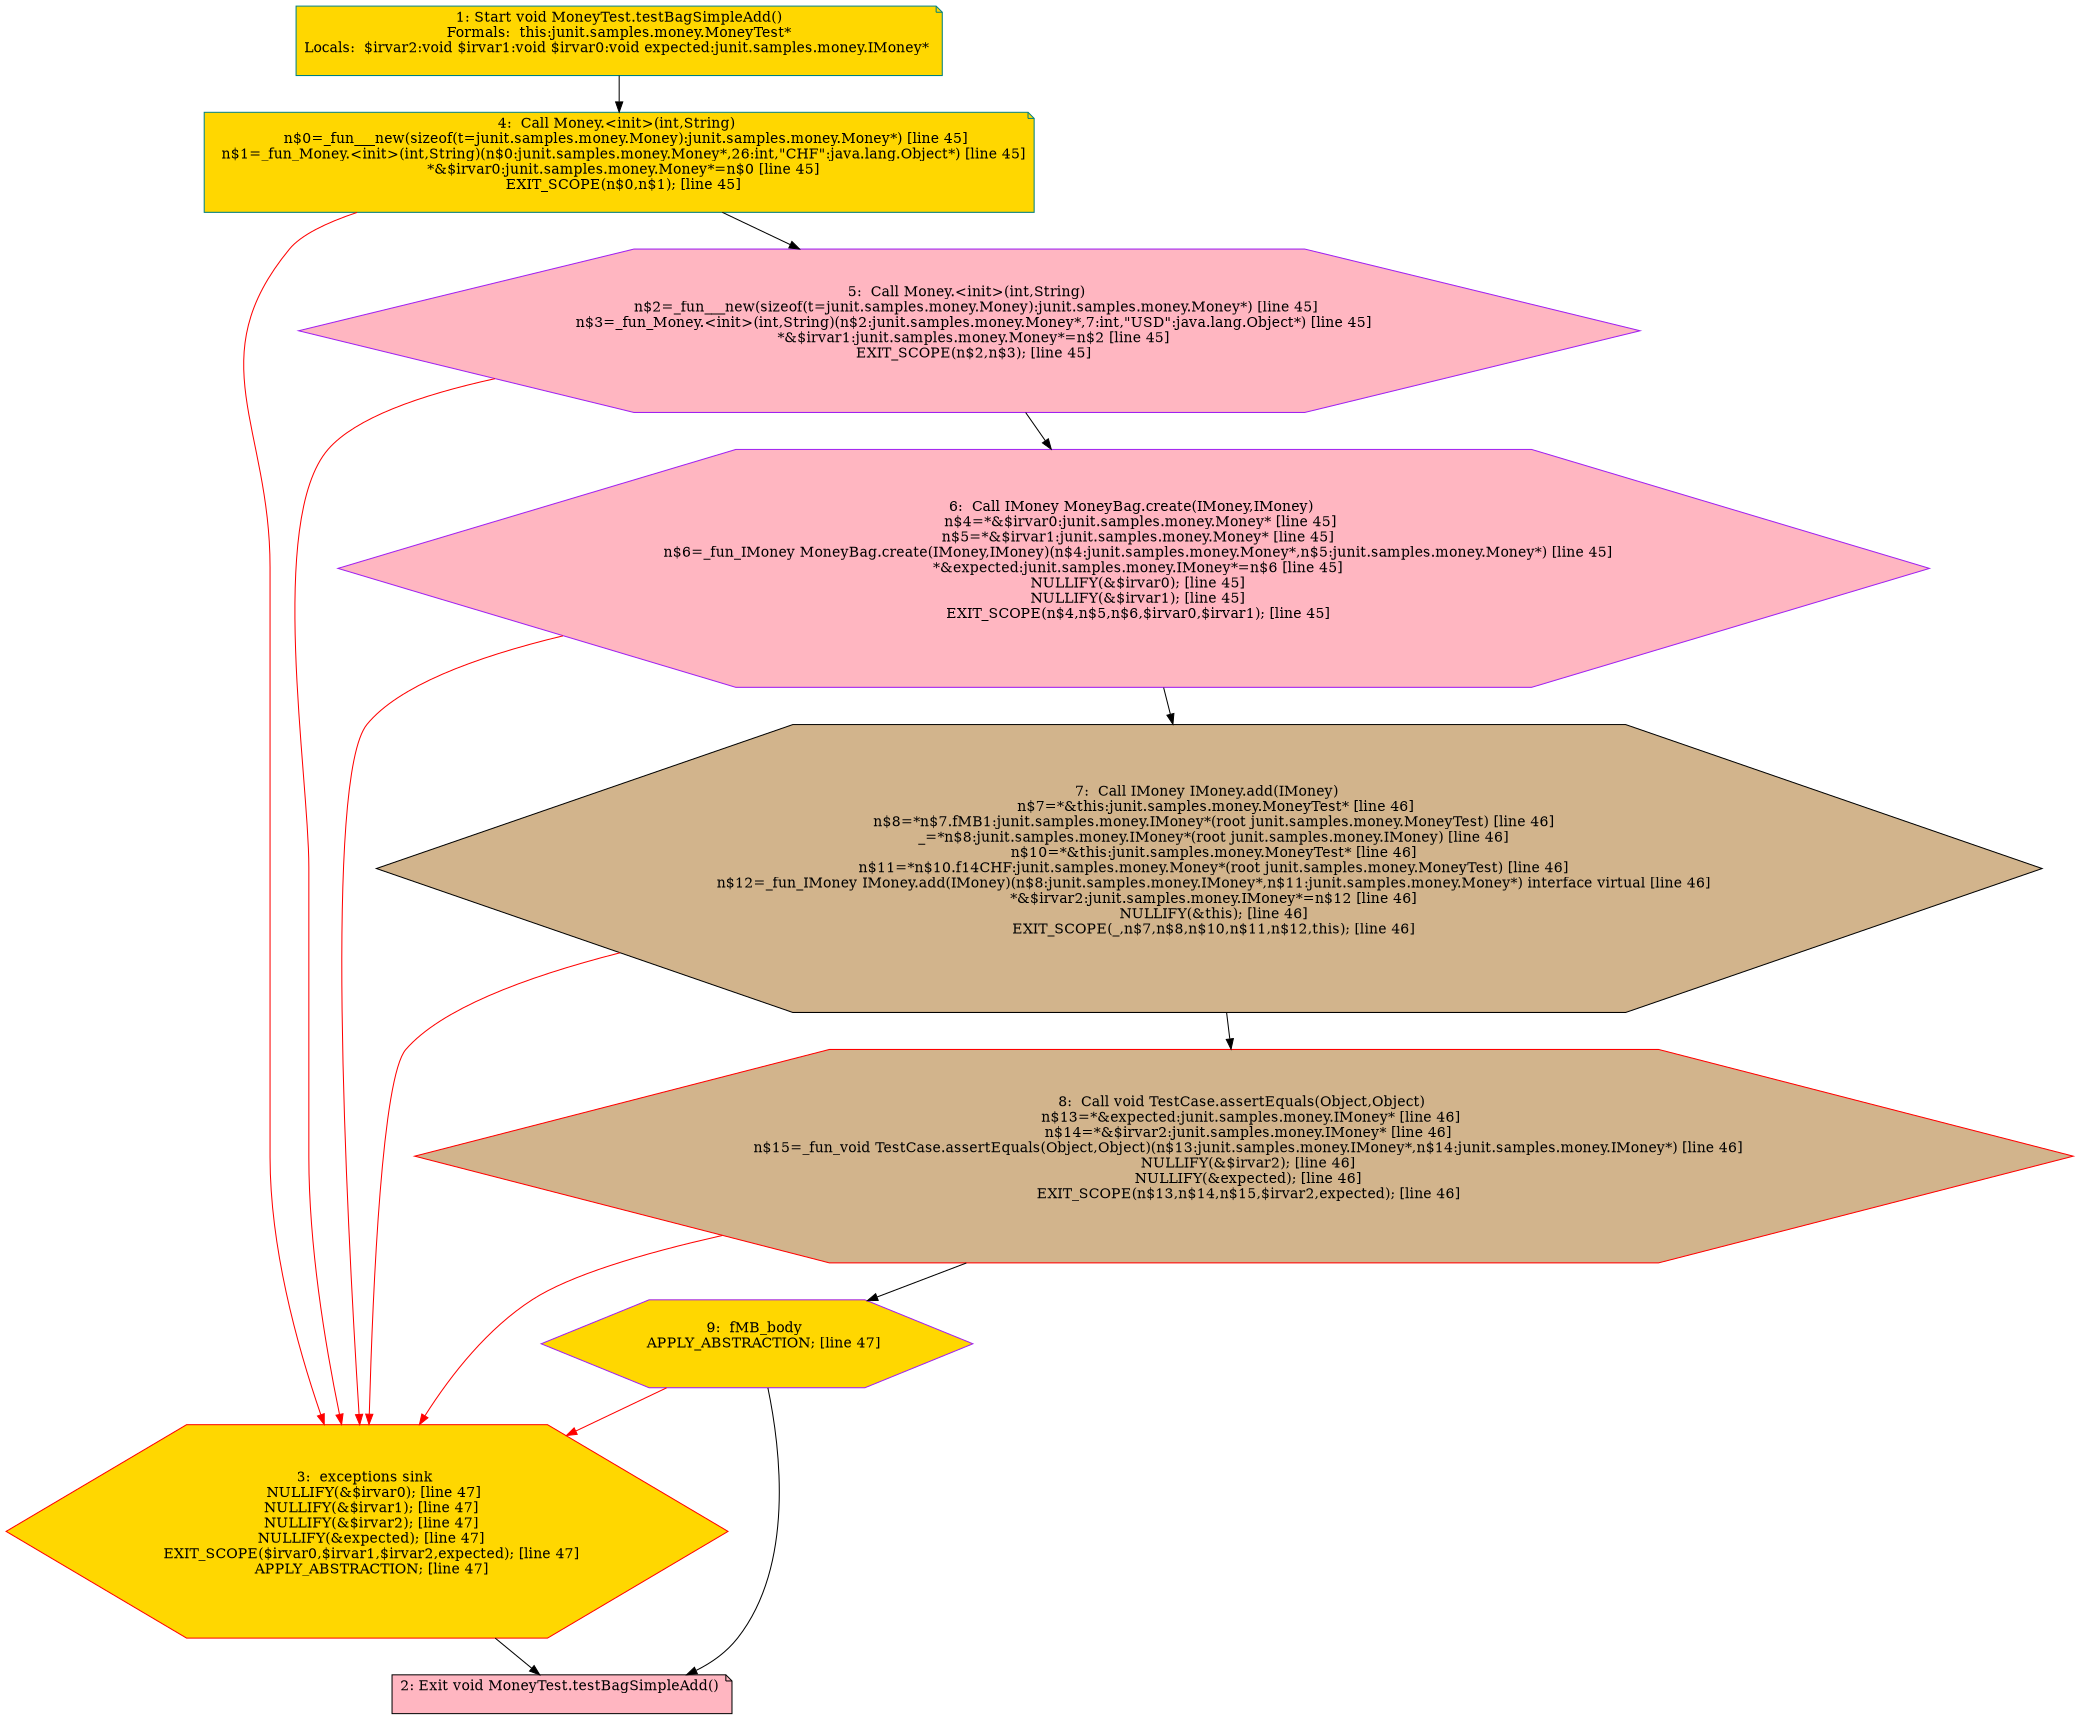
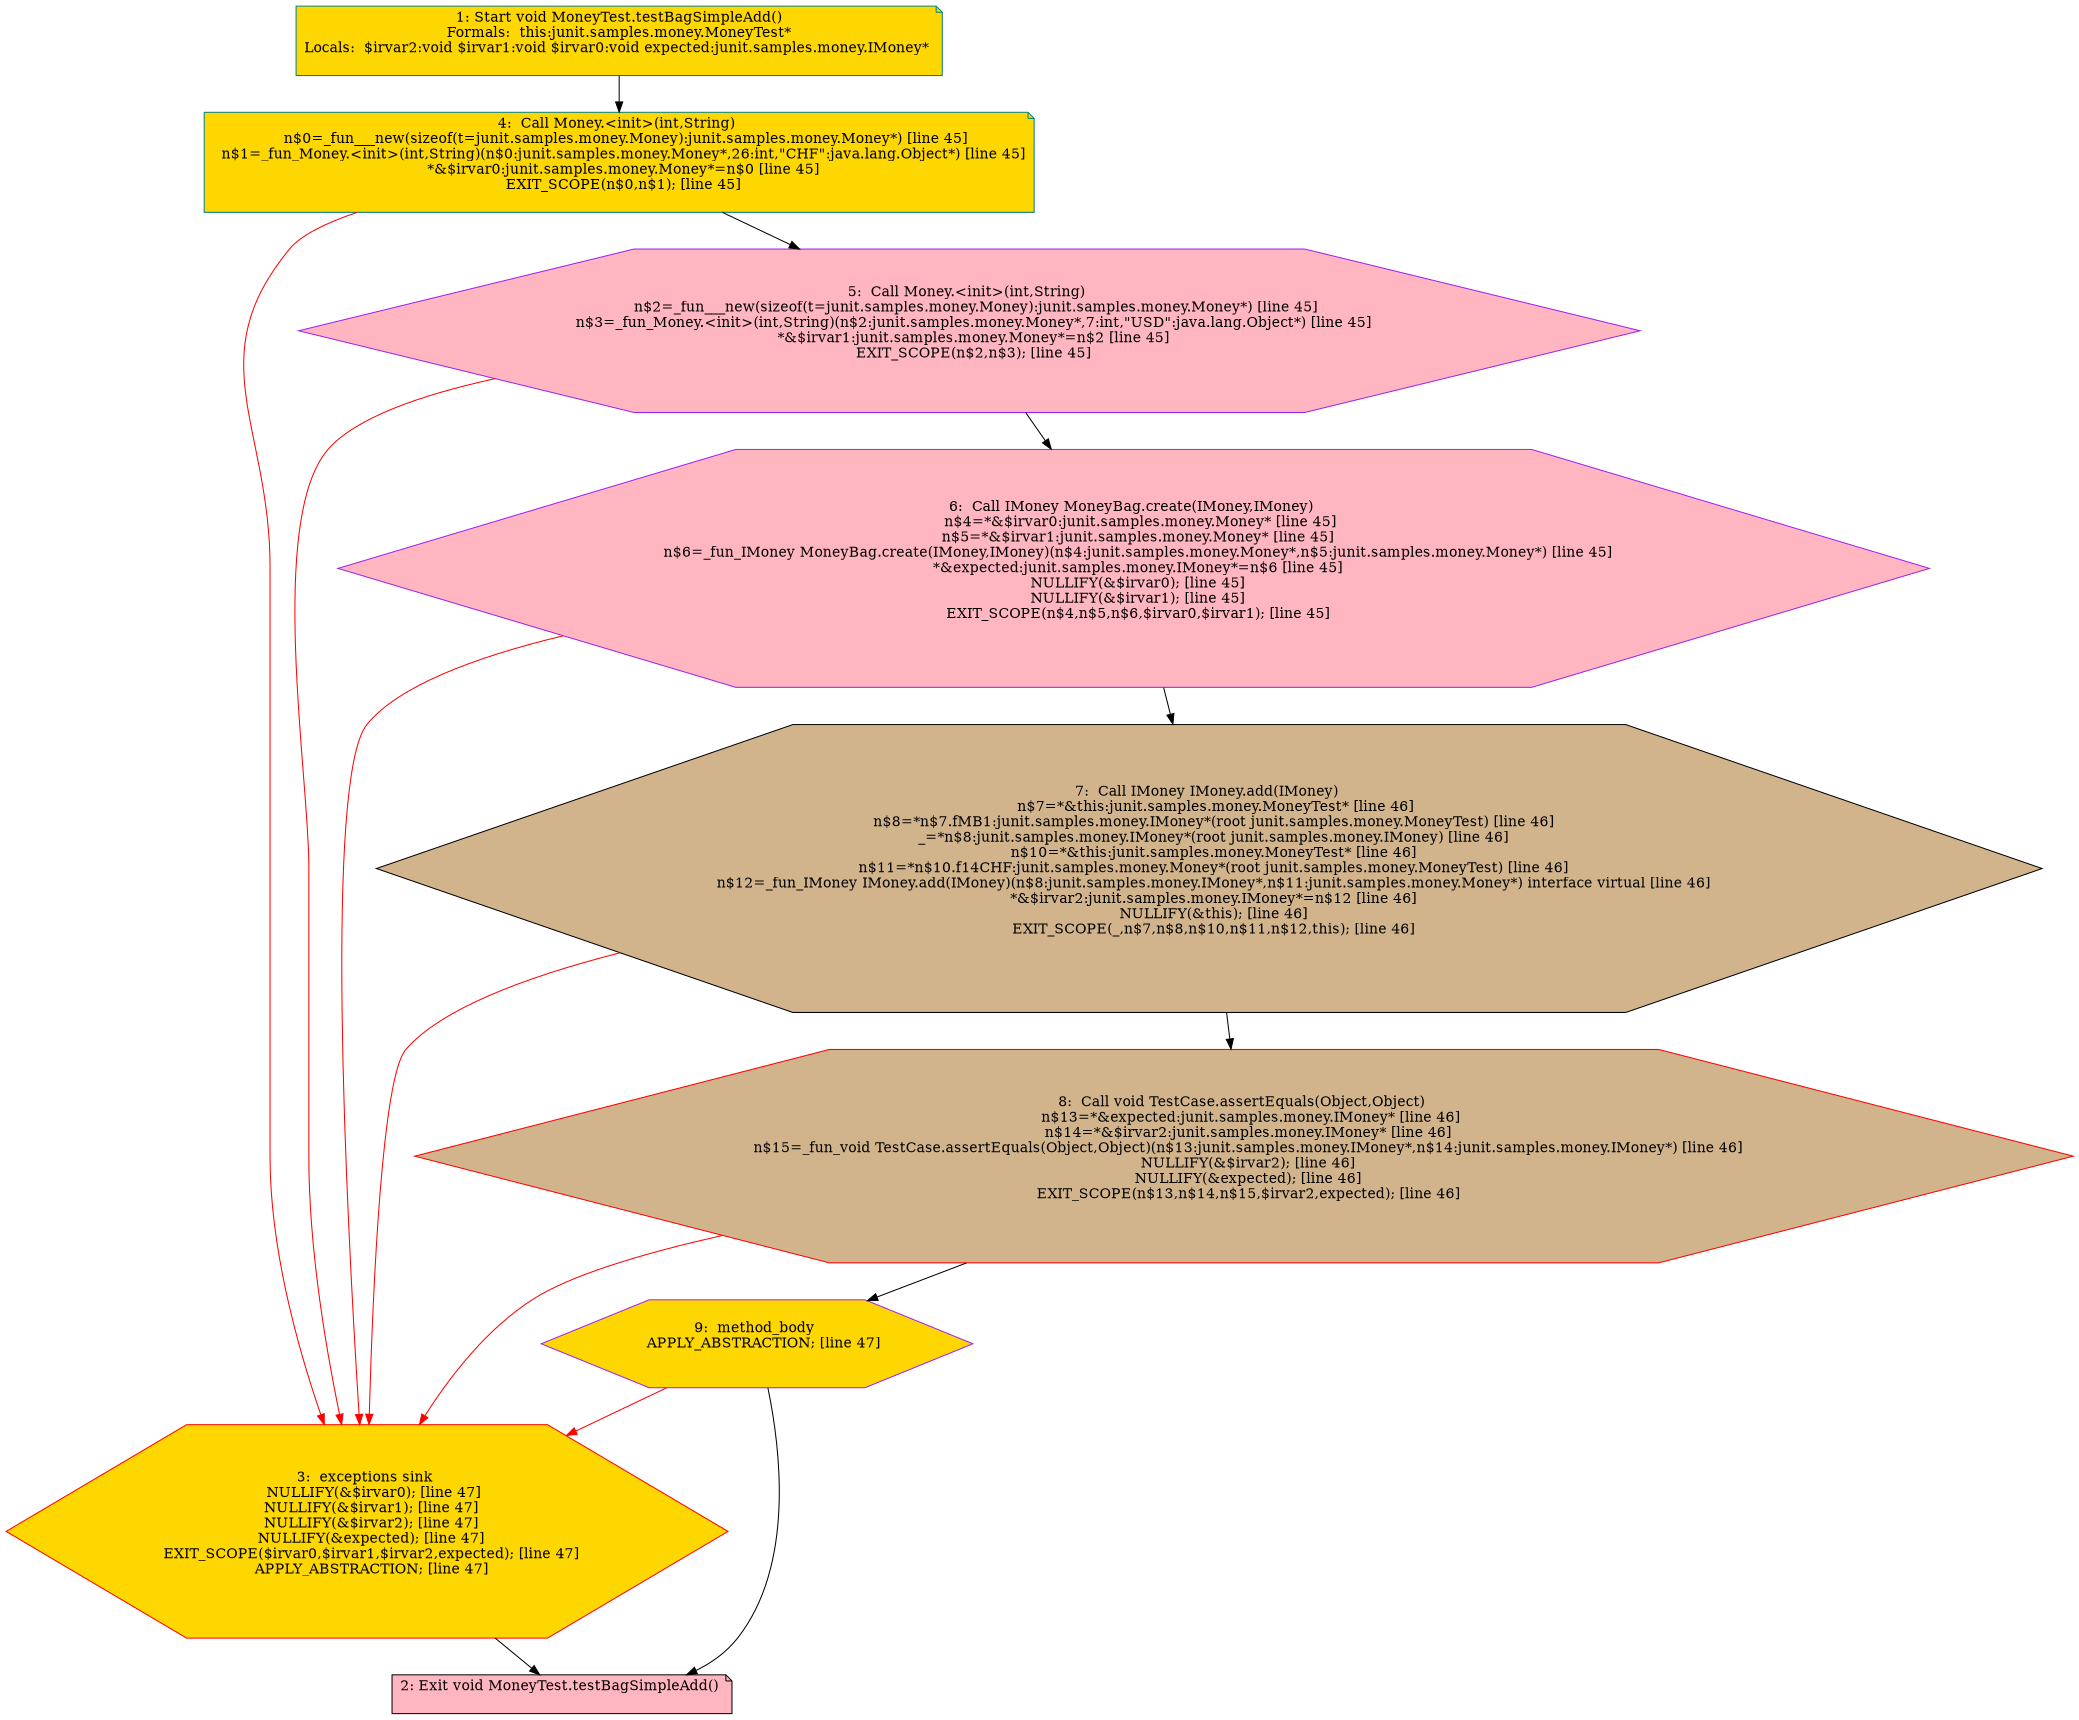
(757, 1344) -> (757, 1344)
